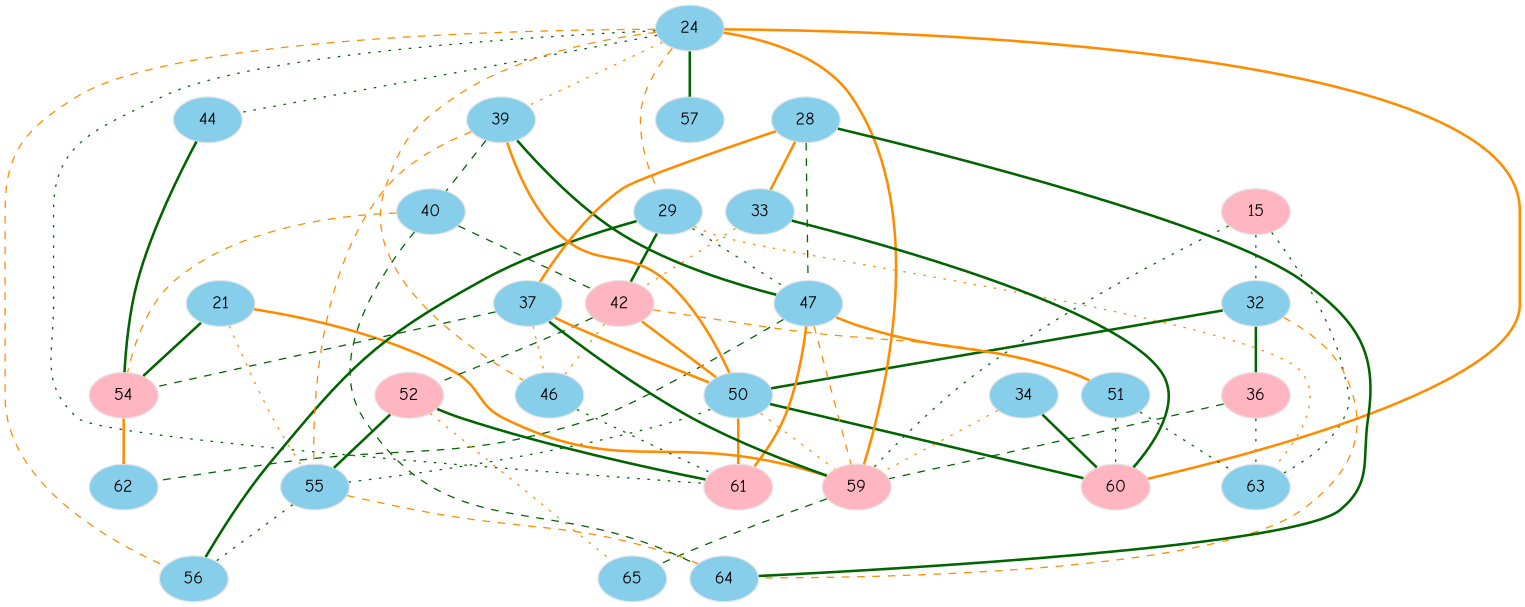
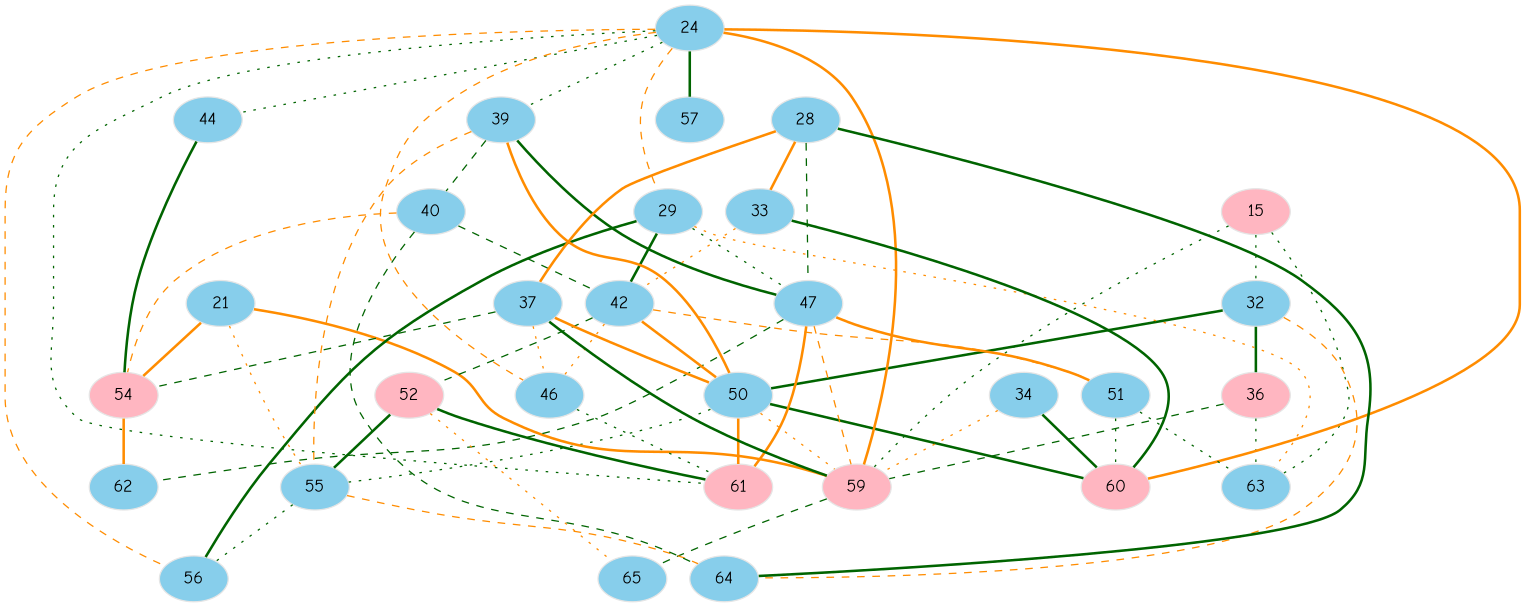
(595, 74) -> (595, 74)
(620, 303) -> (620, 303)
(172, 349) -> (172, 349)
